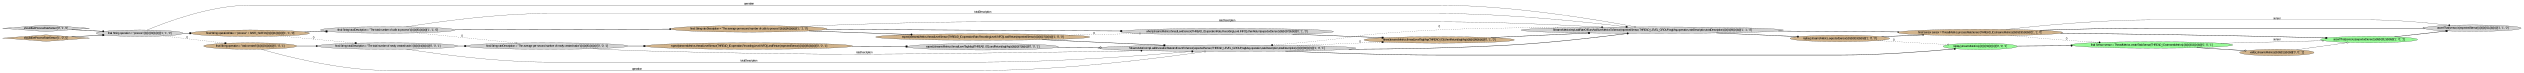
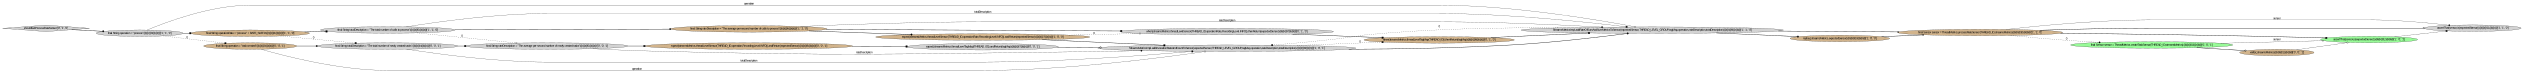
(2420, 34) -> (2420, 34)
(46, 38) -> none
(1980, 46) -> none
